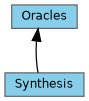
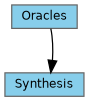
(36, 57) -> (53, 44)
